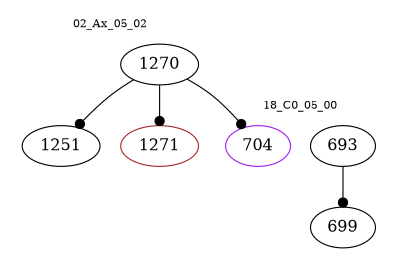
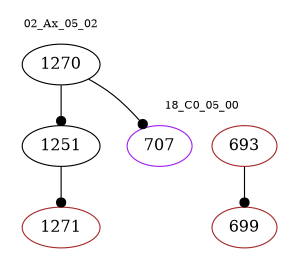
(160, 101) -> (61, 182)
(258, 146) -> (160, 146)
(343, 146) -> (244, 146)
(343, 228) -> (244, 228)
